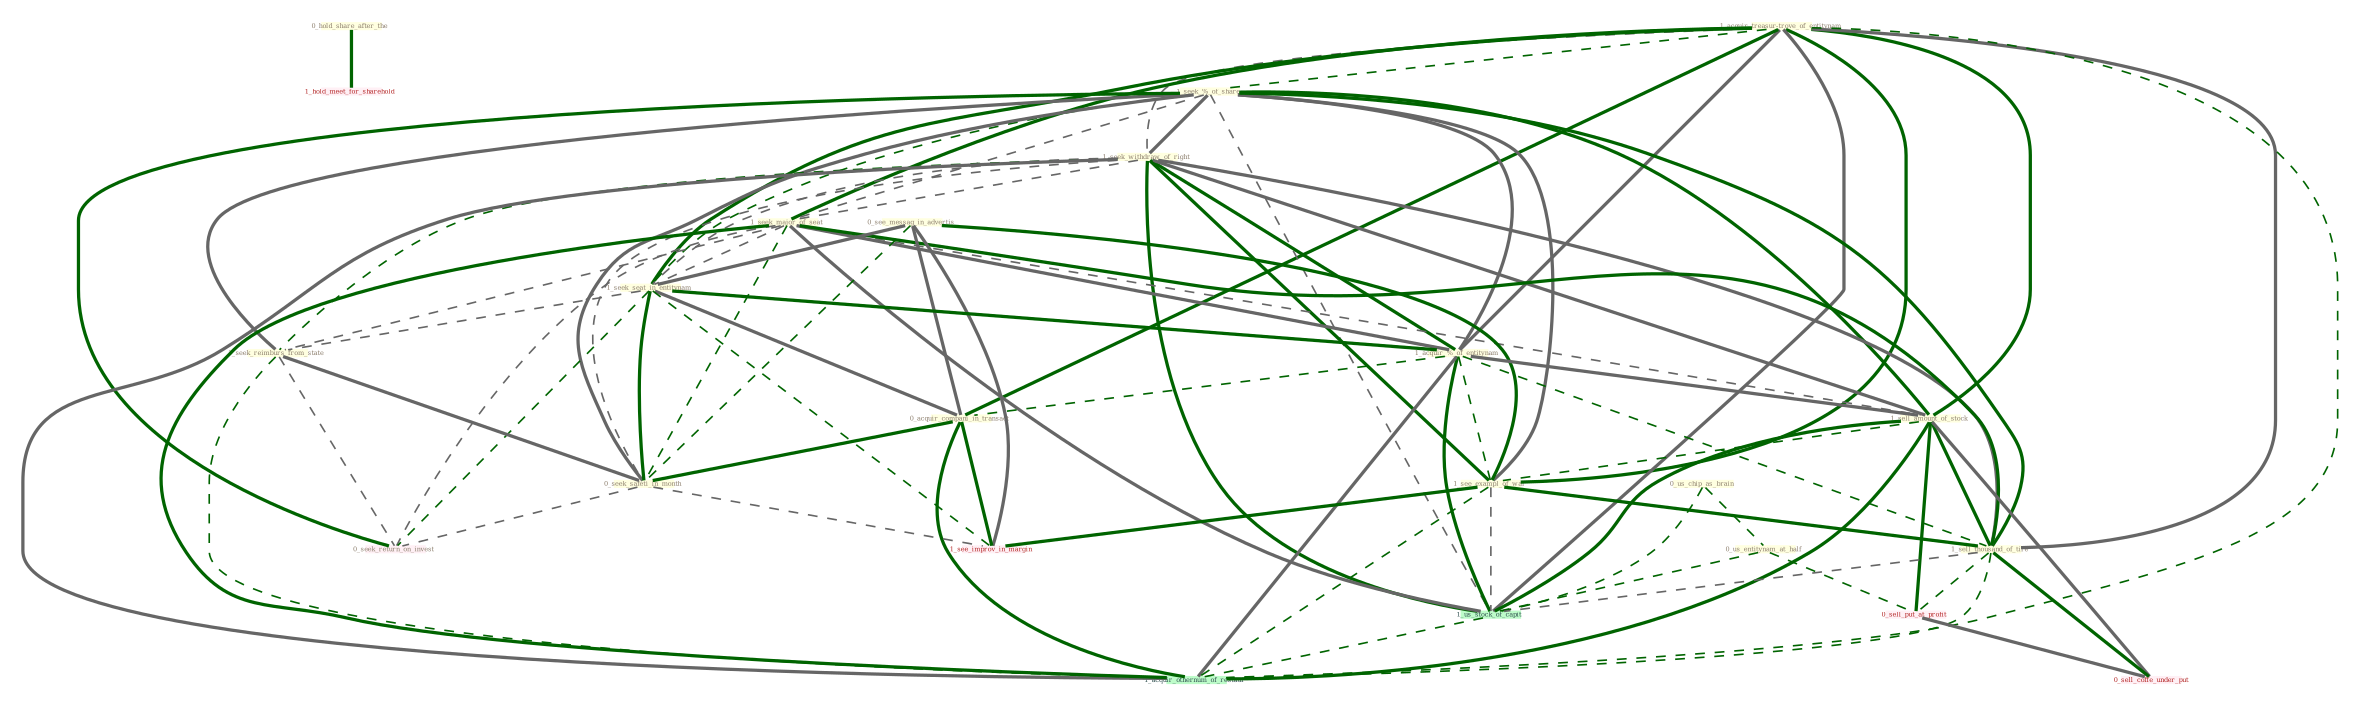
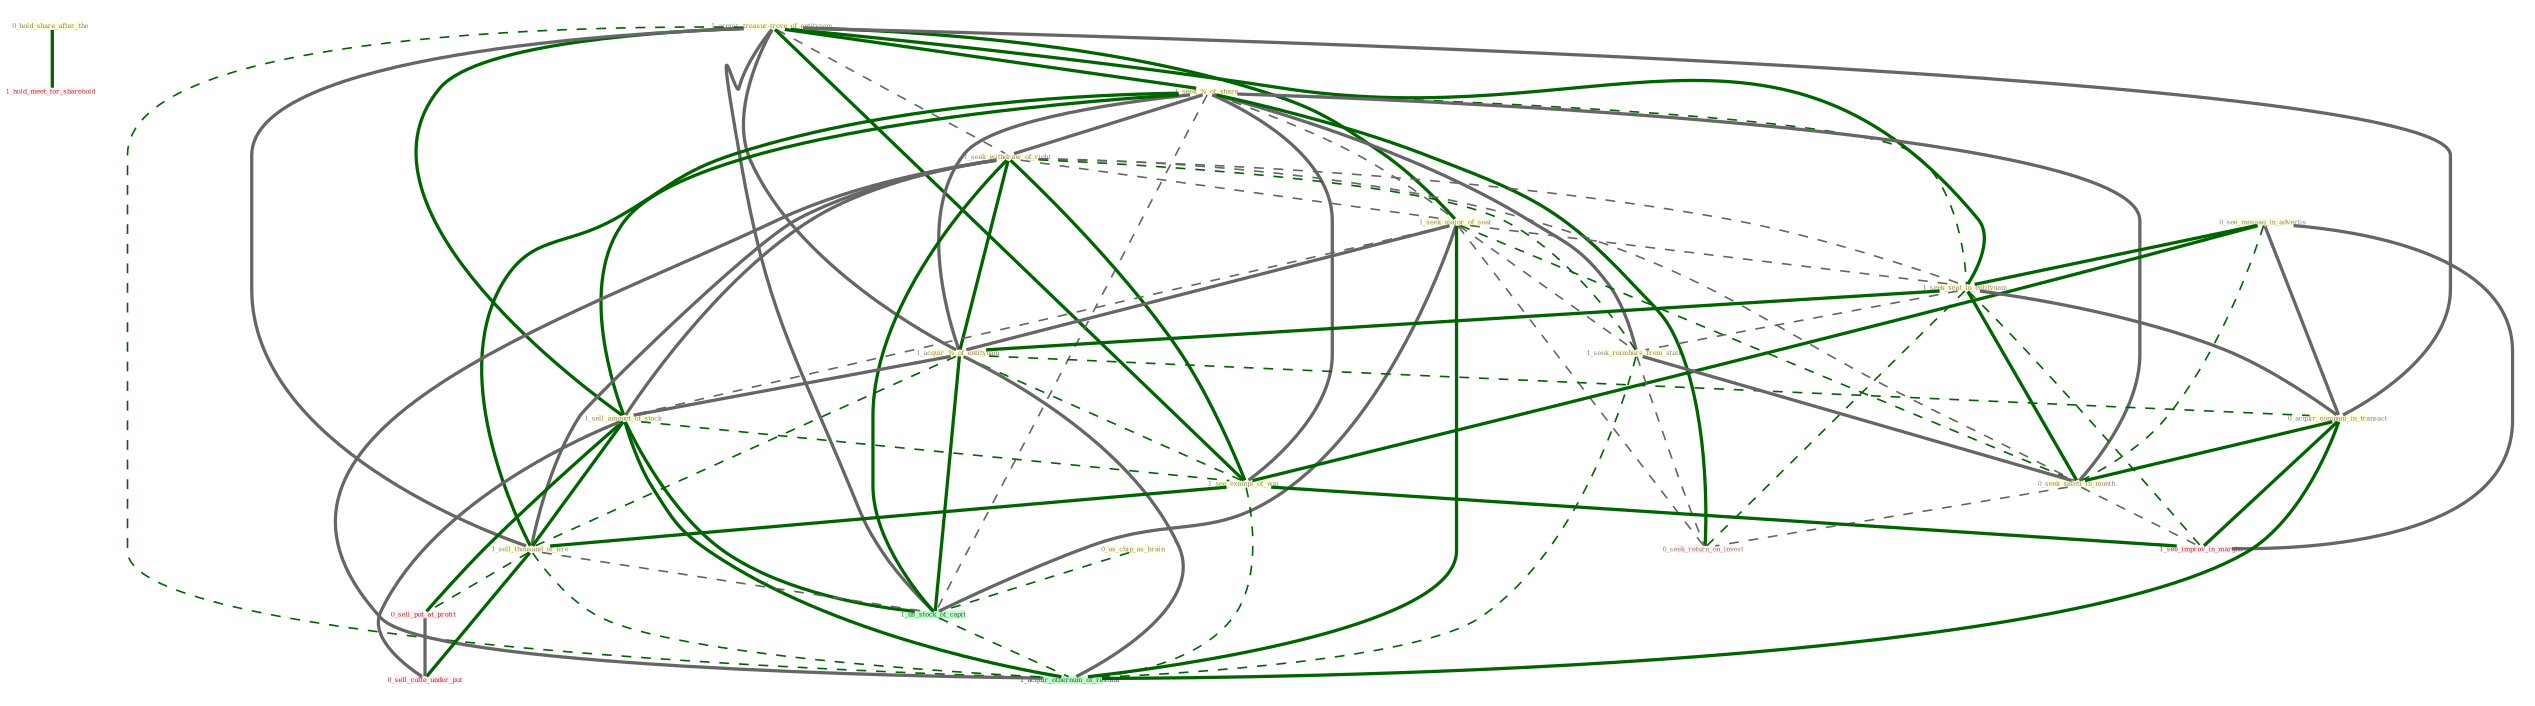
(1496, 59) -> (1042, 66)
(1331, 241) -> (1785, 66)
(788, 254) -> (2087, 261)
(1473, 288) -> none
(1491, 549) -> none
(1766, 549) -> none
